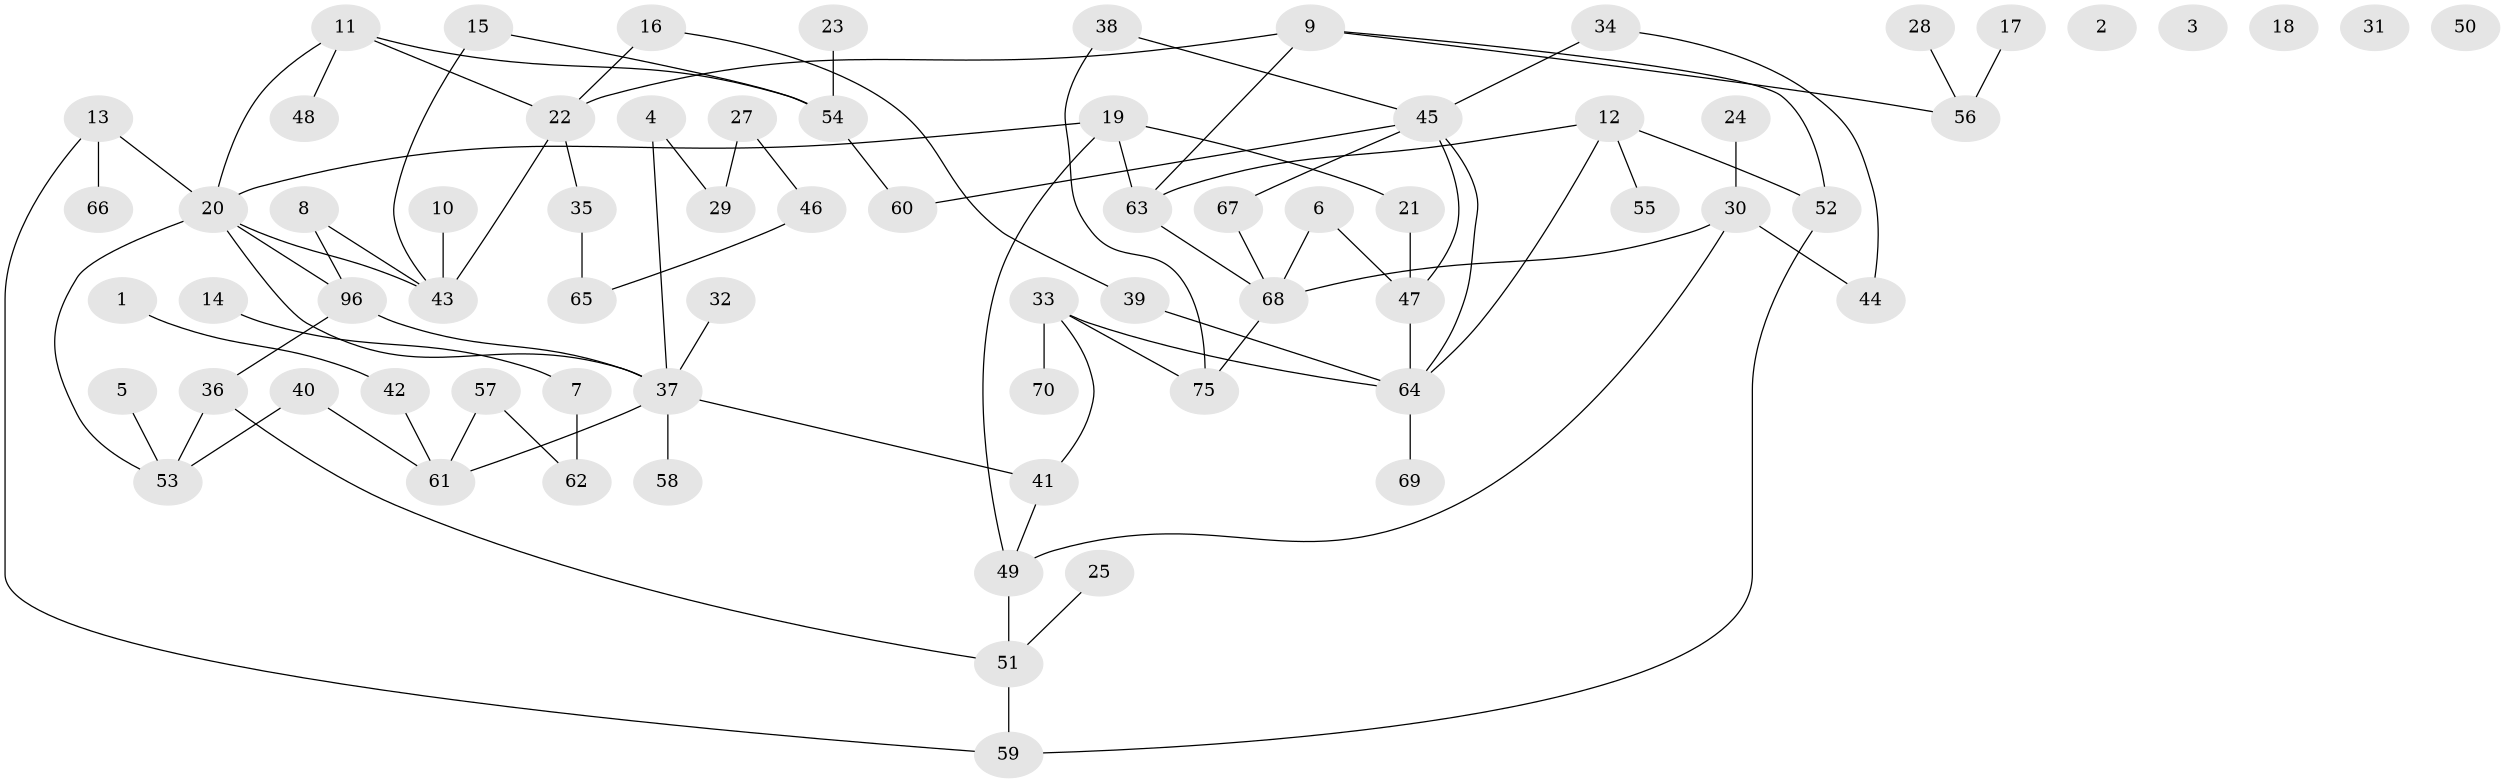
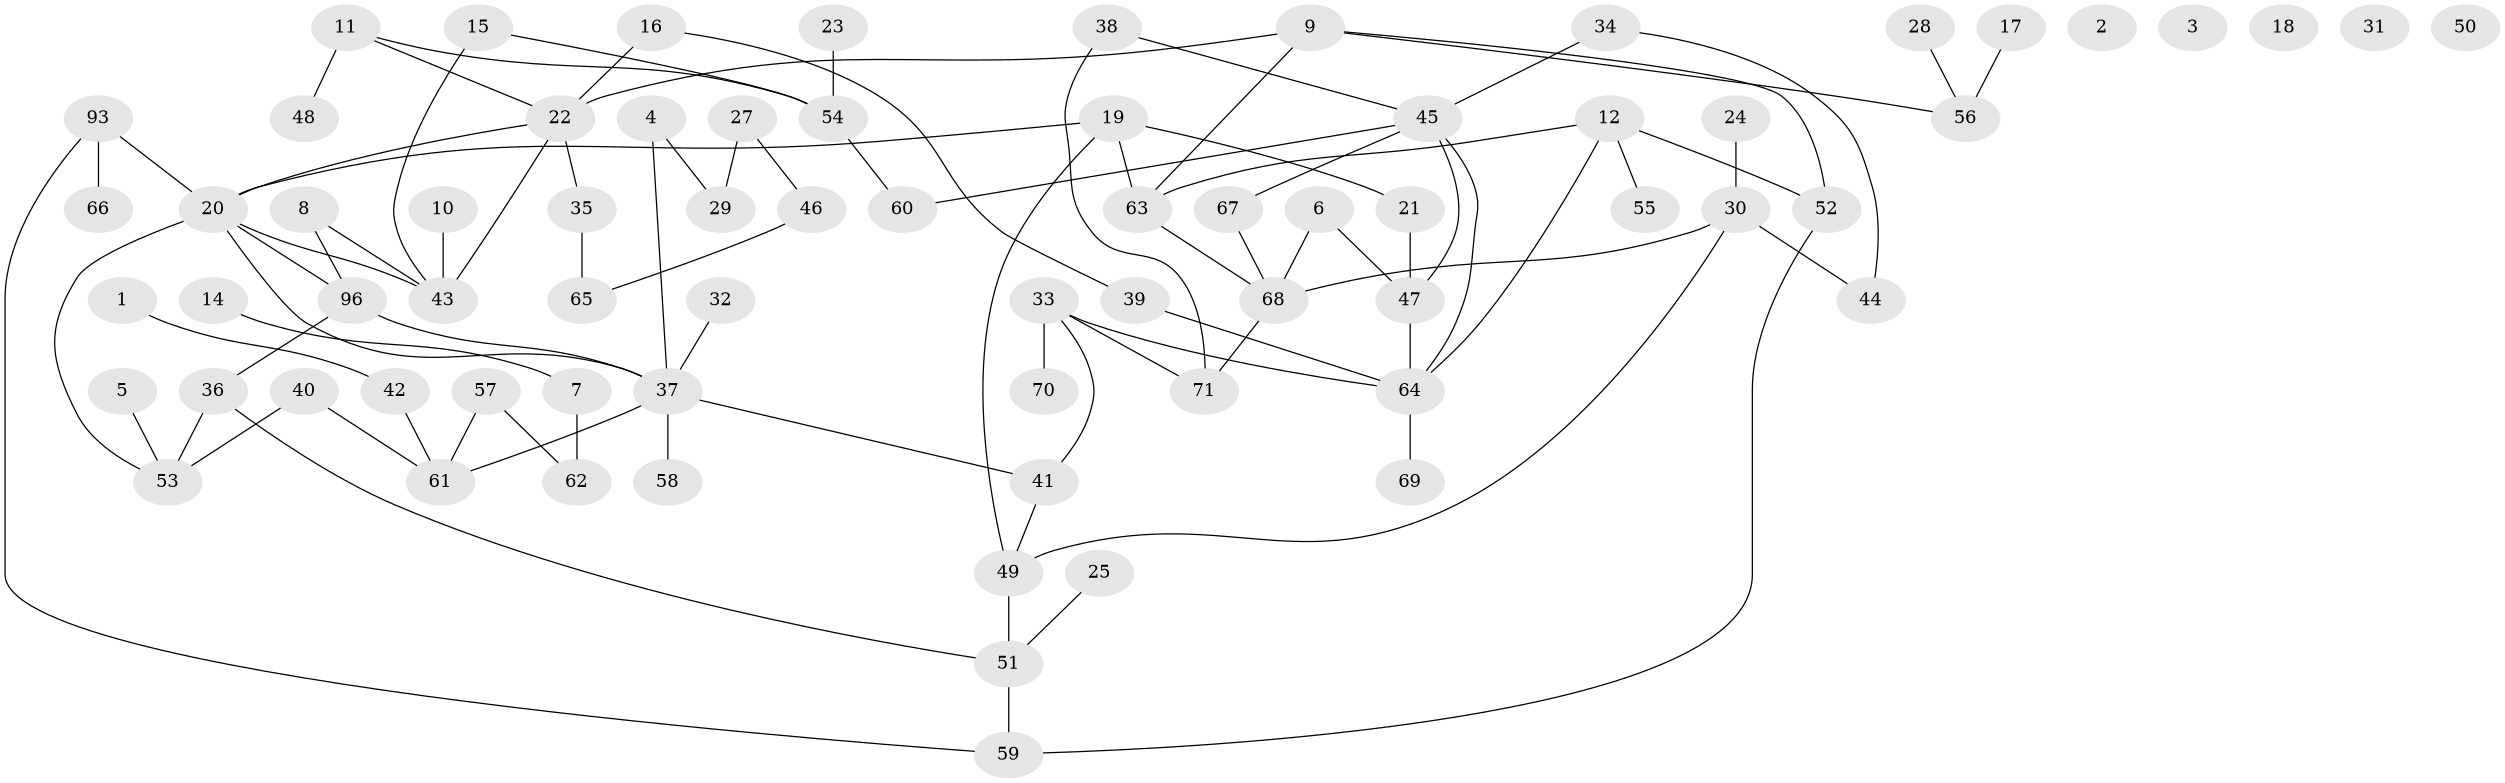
(254, 103) -> (382, 153)
(98, 119) -> (98, 119)
(1204, 391) -> (1204, 391)
